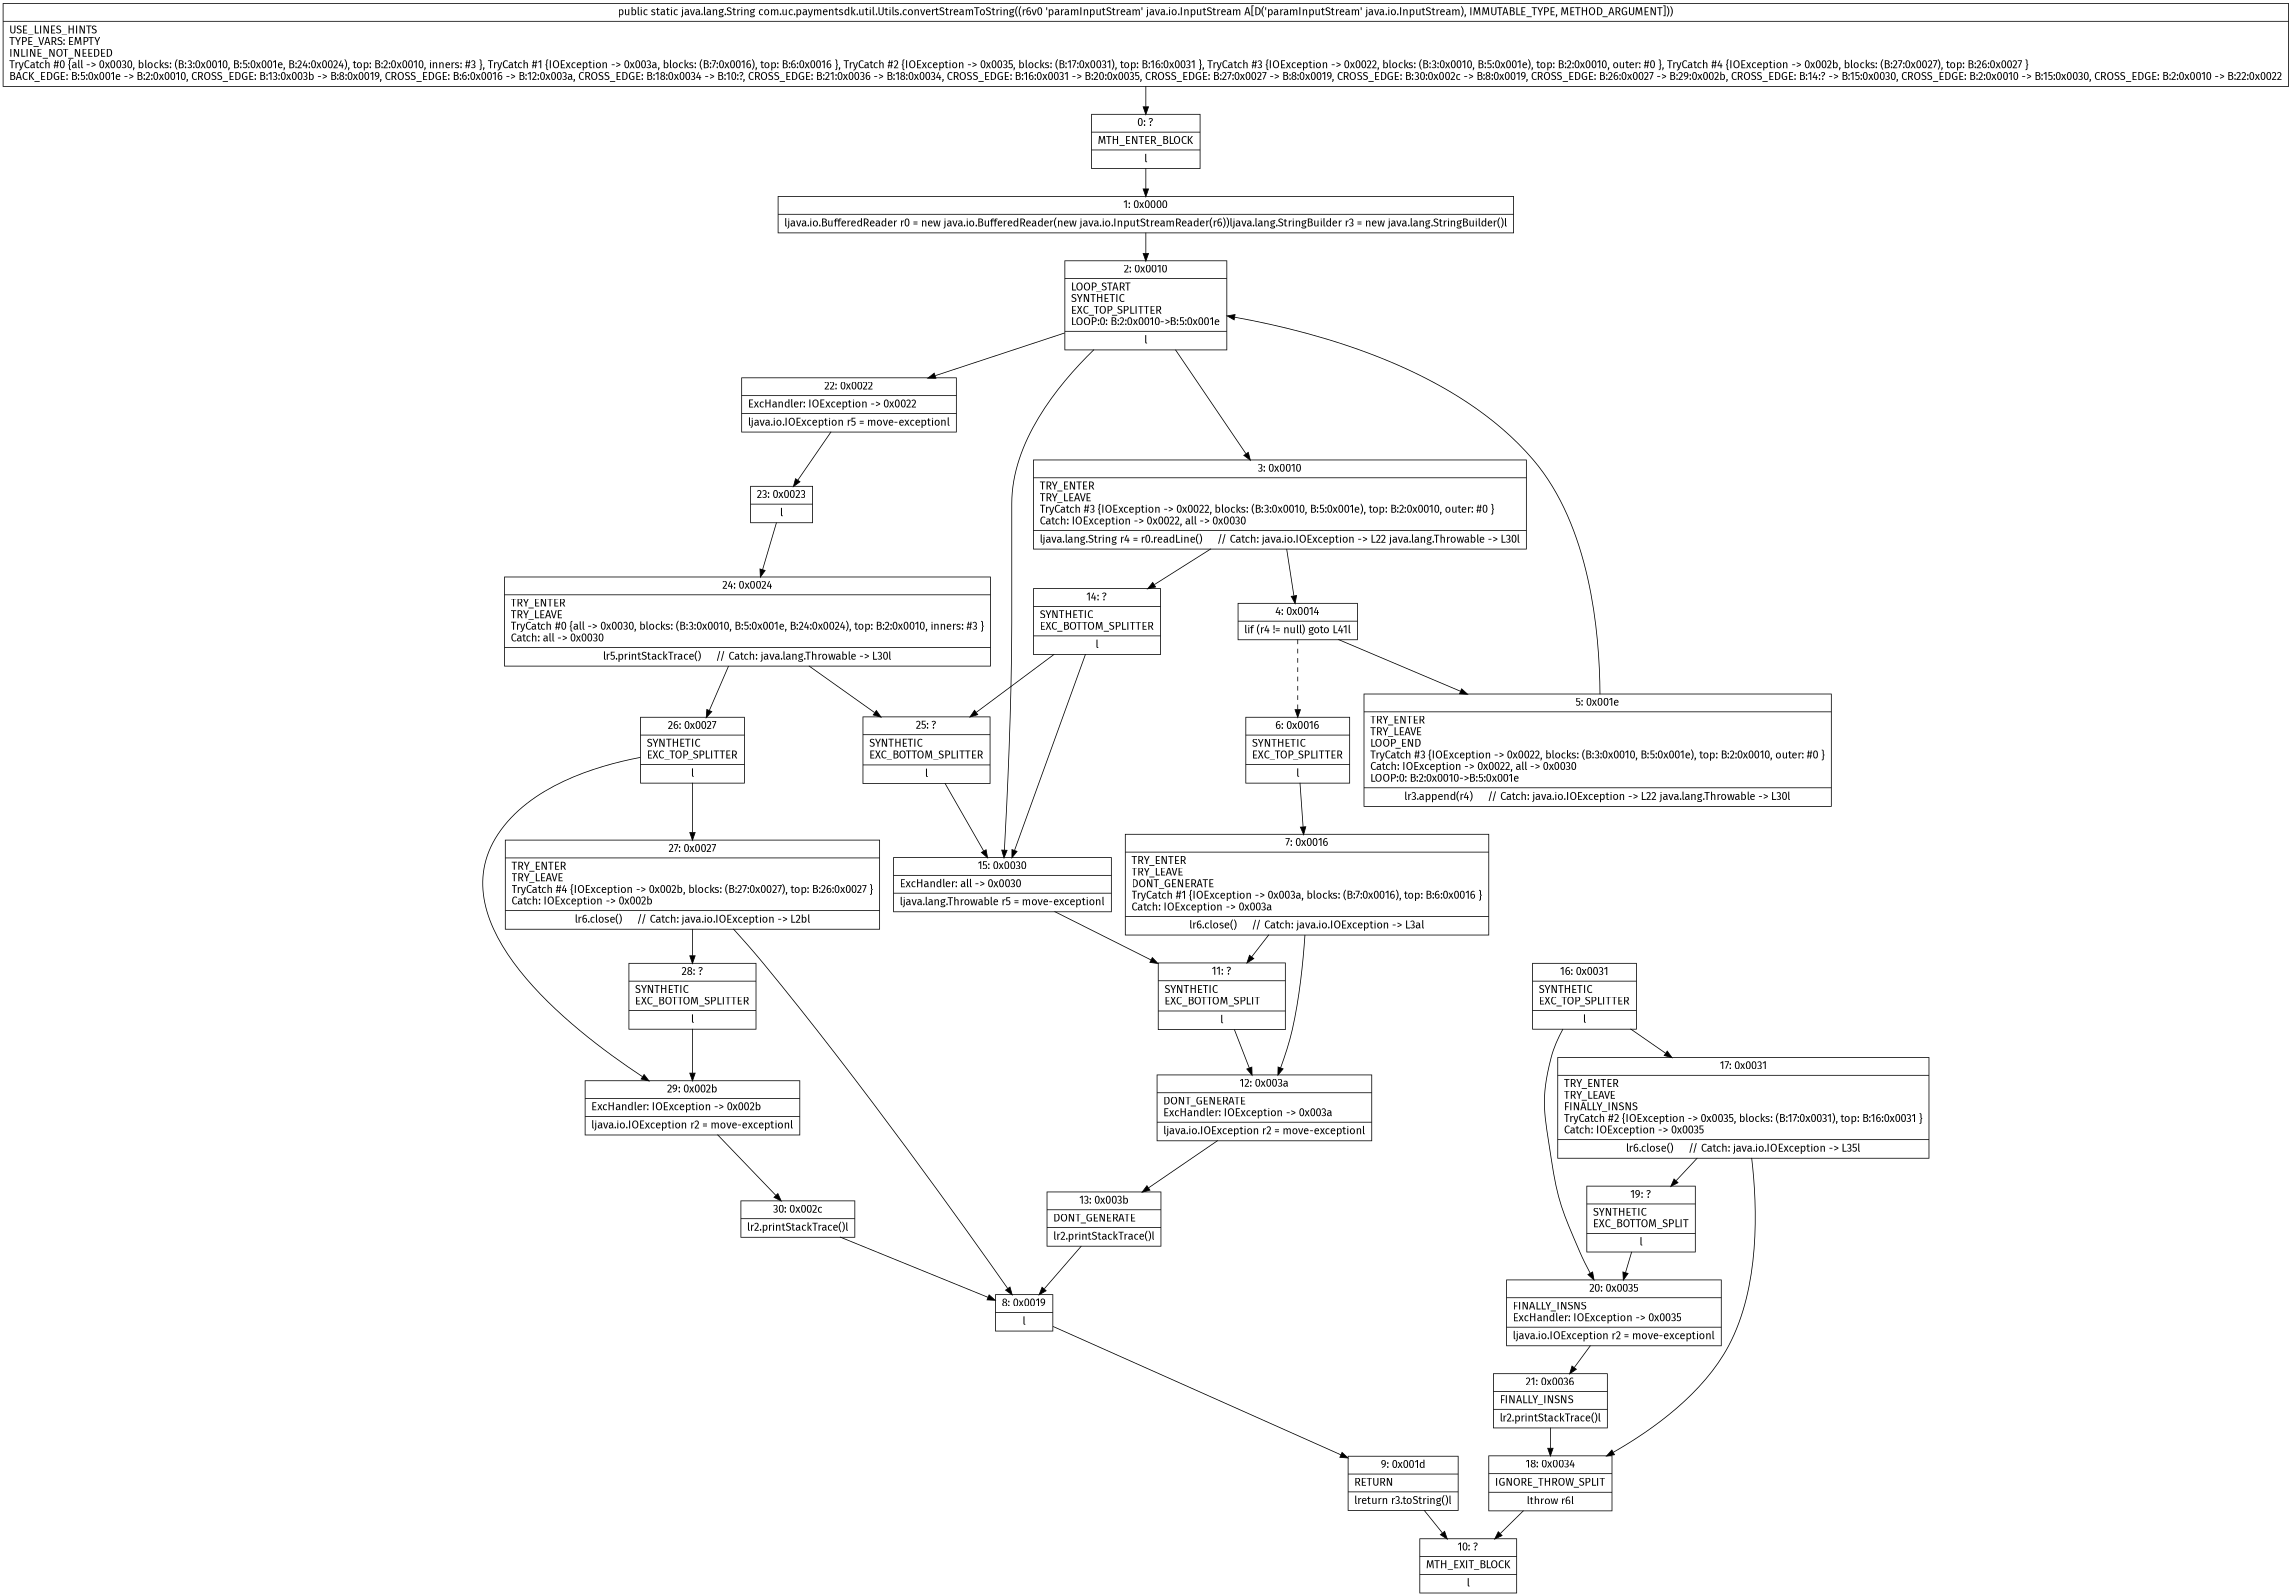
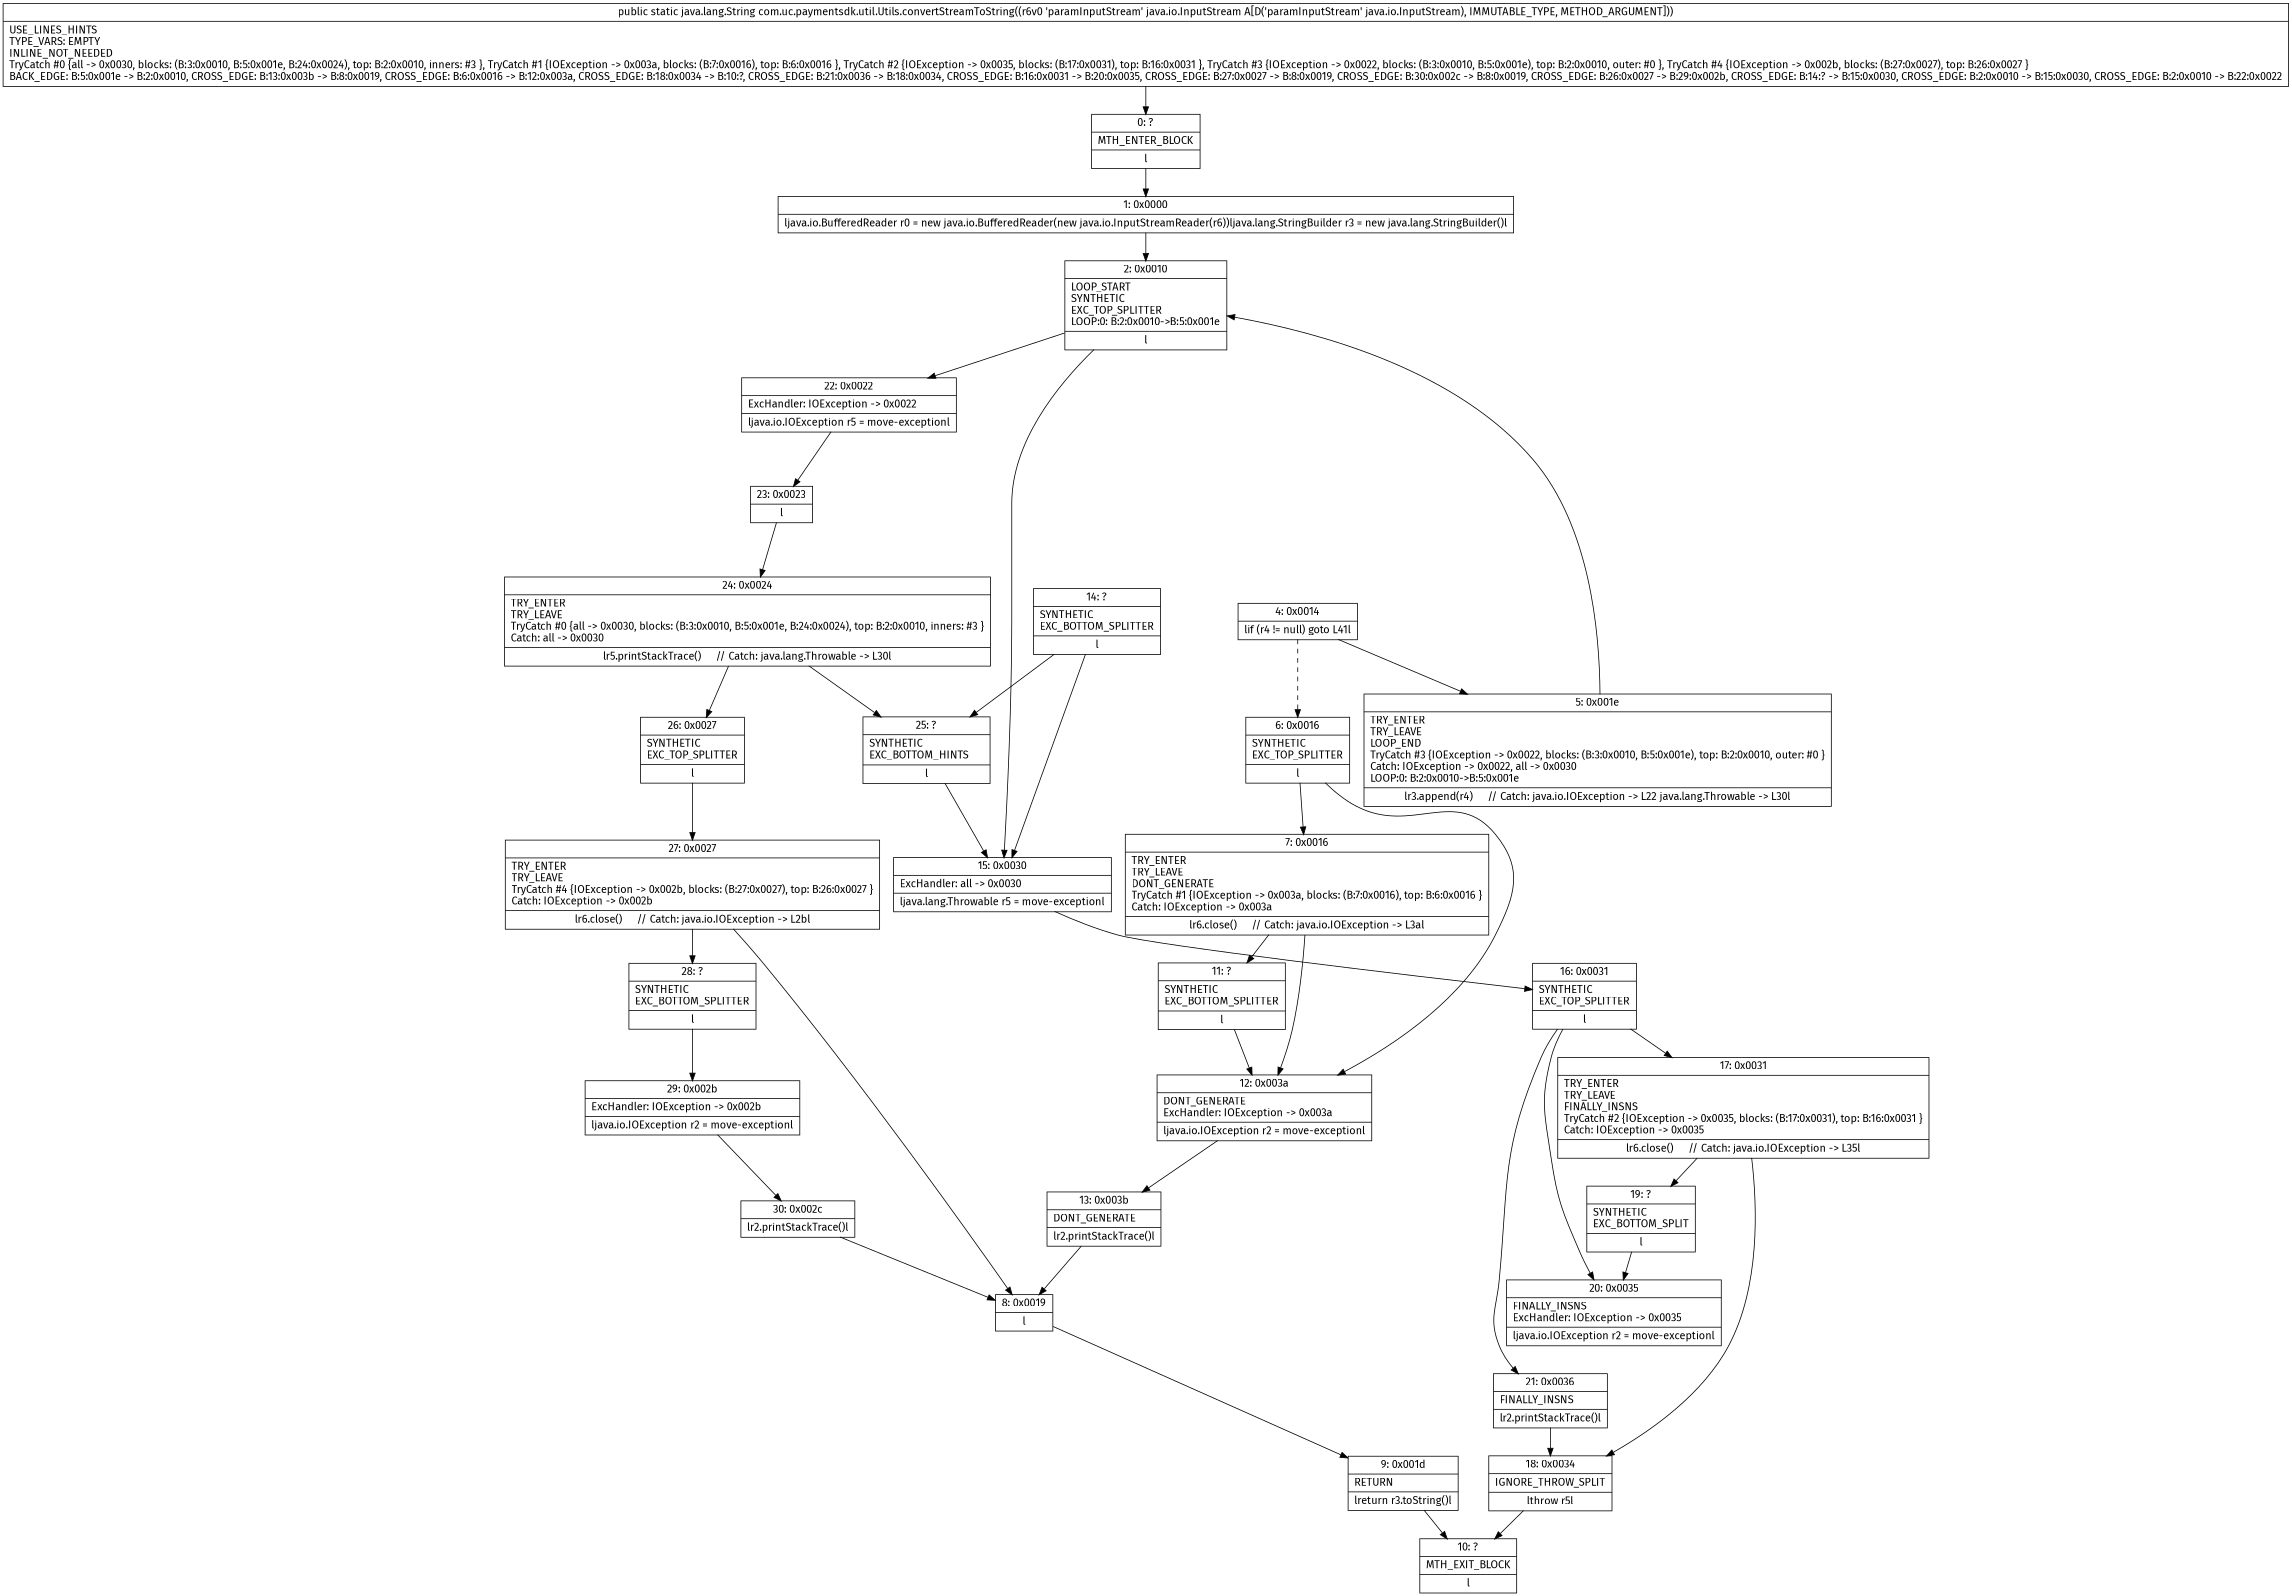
(1280, 505) -> none
(927, 755) -> (919, 755)
none -> (1512, 894)
(485, 904) -> none
(1103, 936) -> (1287, 960)
(1212, 1001) -> (1222, 1001)
(1582, 1356) -> (1506, 1196)
(1550, 1501) -> (1550, 1501)
